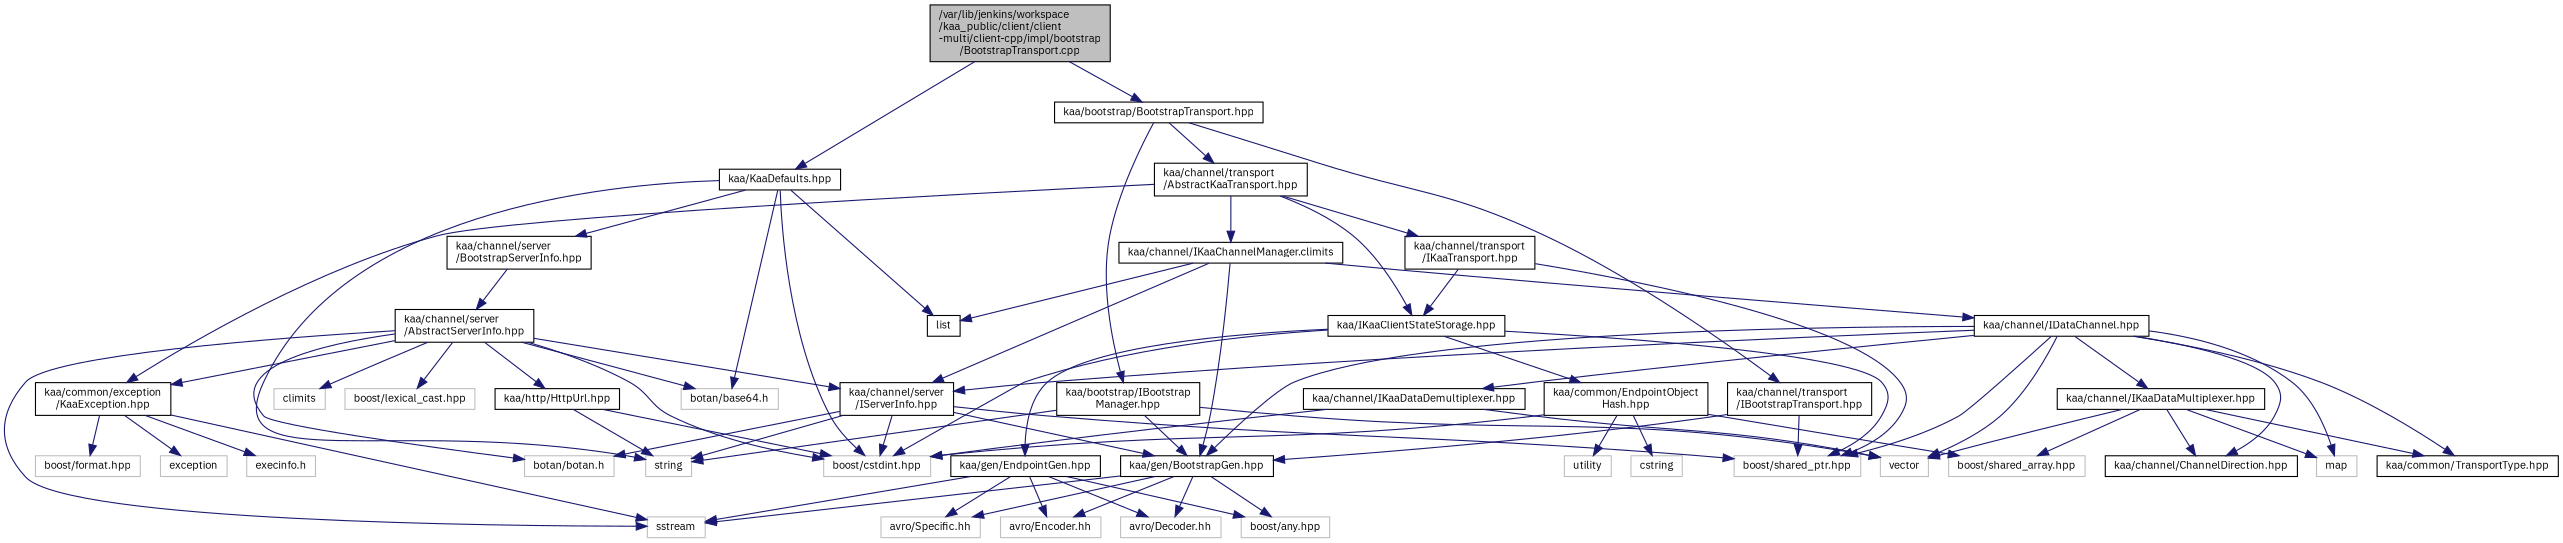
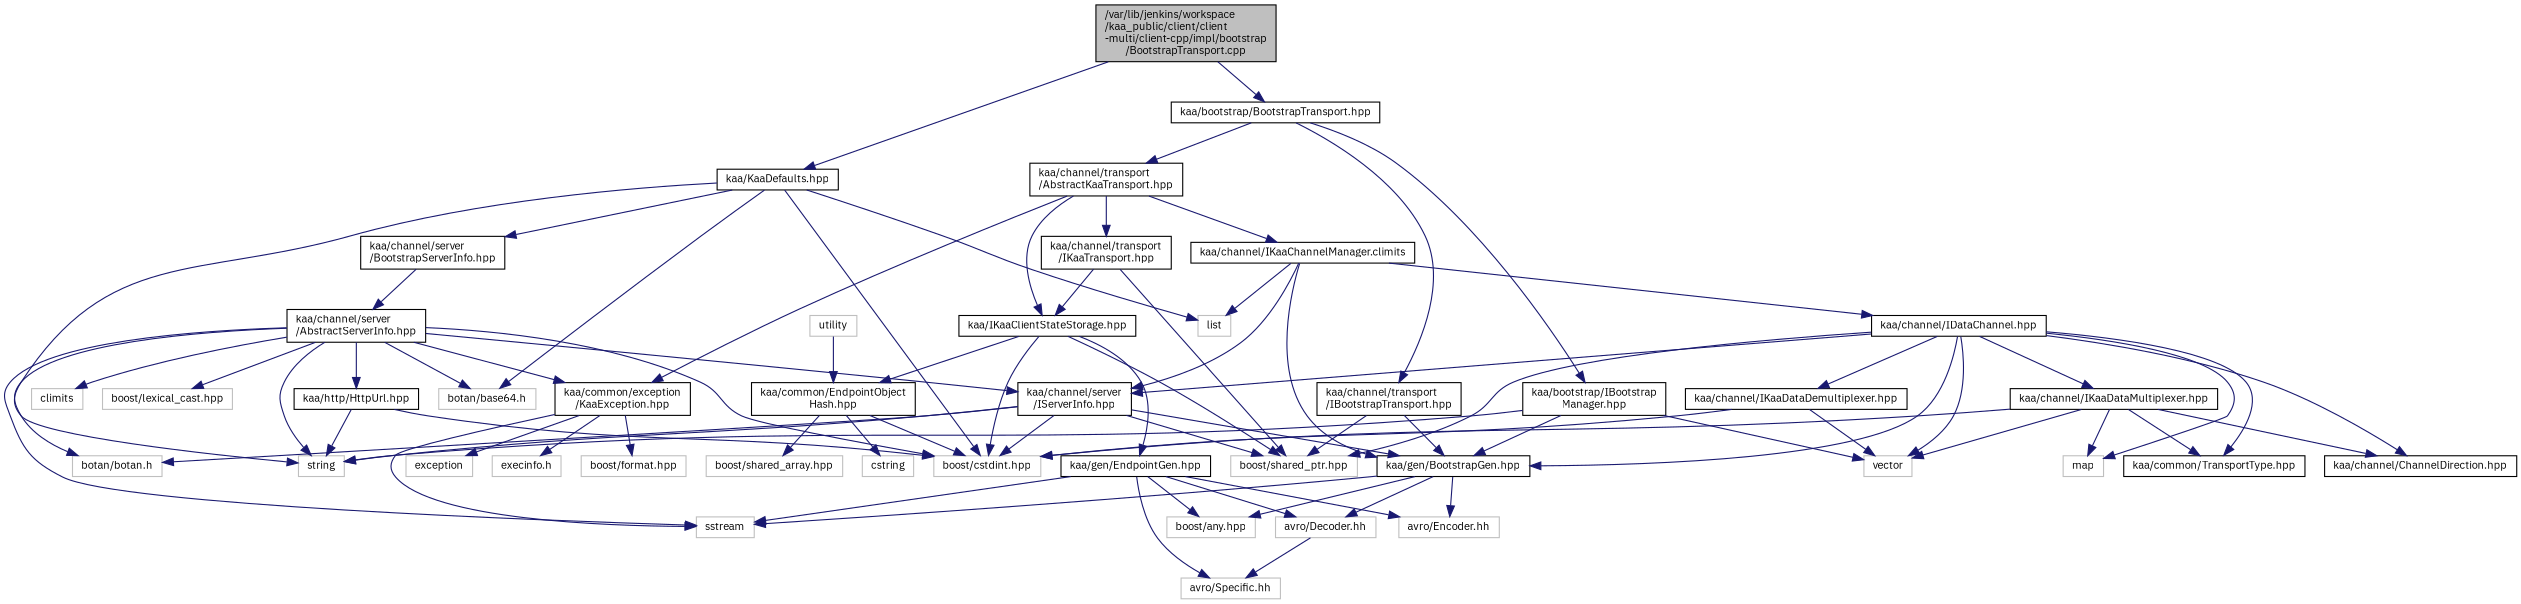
(944, 326) -> (1214, 326)
none -> (281, 389)
(2094, 430) -> (1627, 428)
(1604, 438) -> (833, 354)
(1069, 496) -> (1283, 555)
